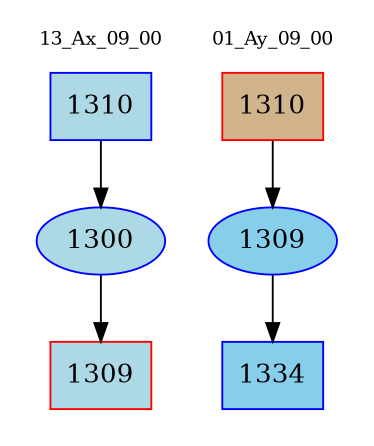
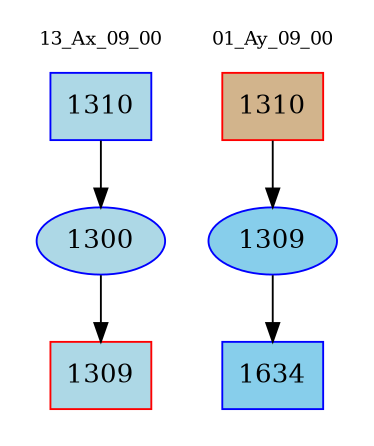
(273, 375) -> (273, 375)
